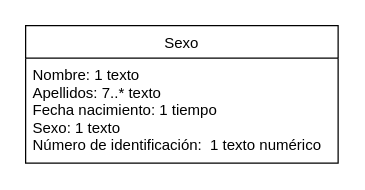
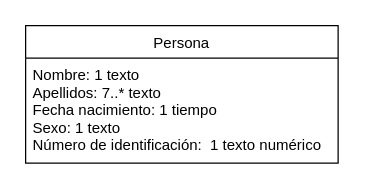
(181, 43) -> (181, 43)
